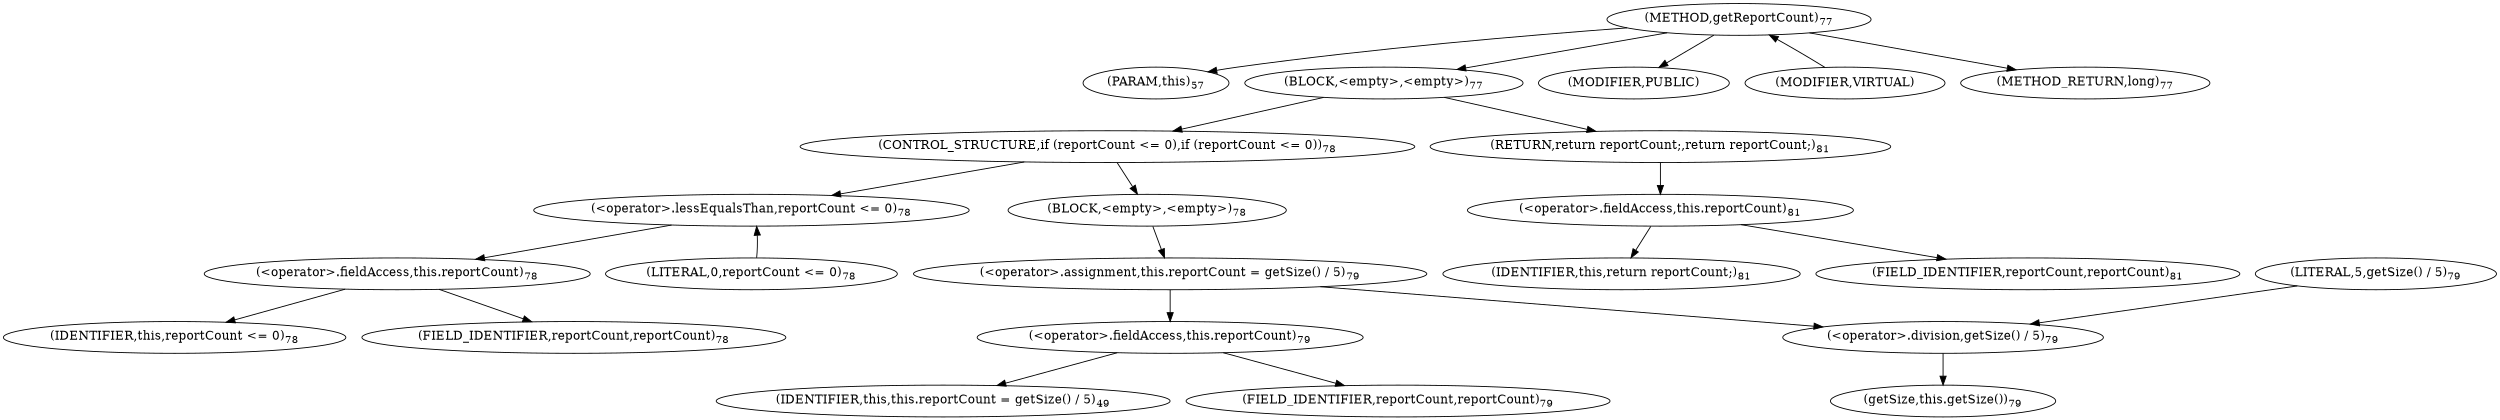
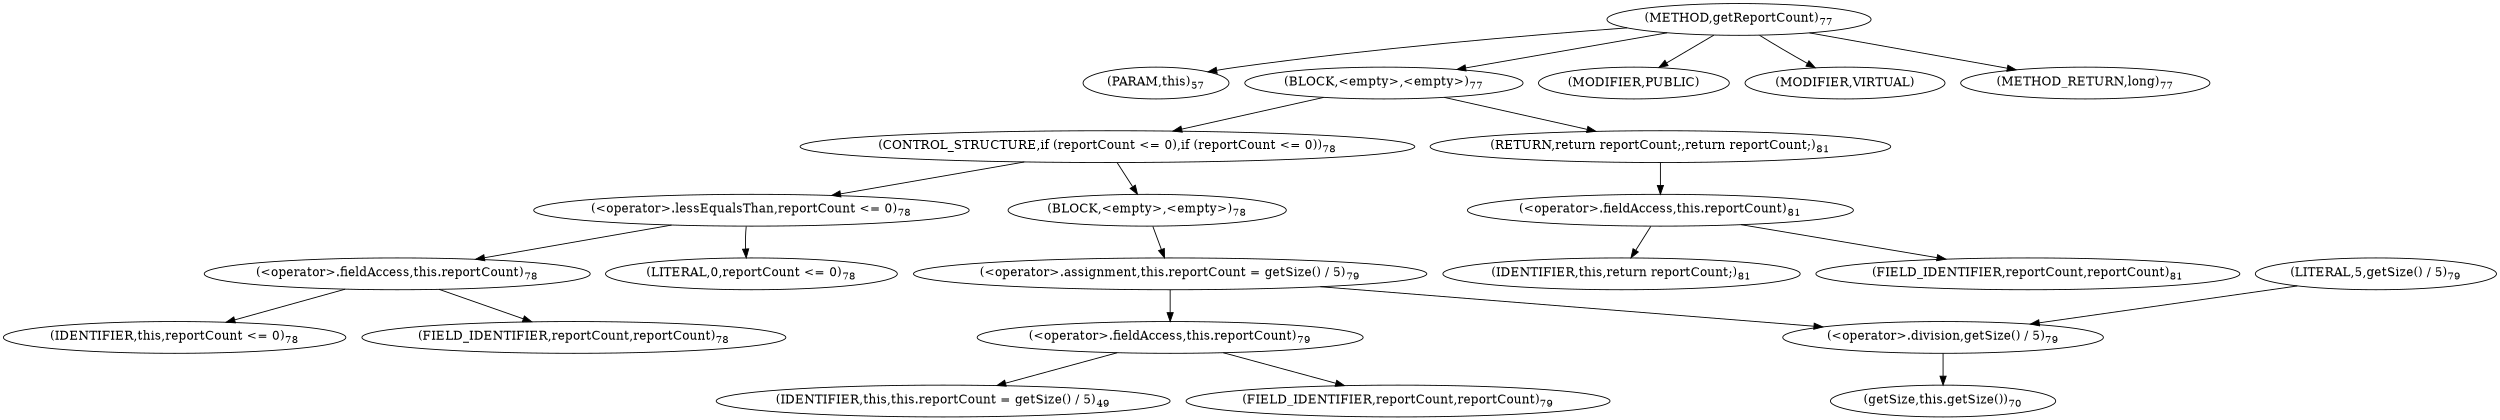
(1801, 53) -> (1783, 50)
(757, 247) -> (746, 238)
(2016, 400) -> (2016, 400)
